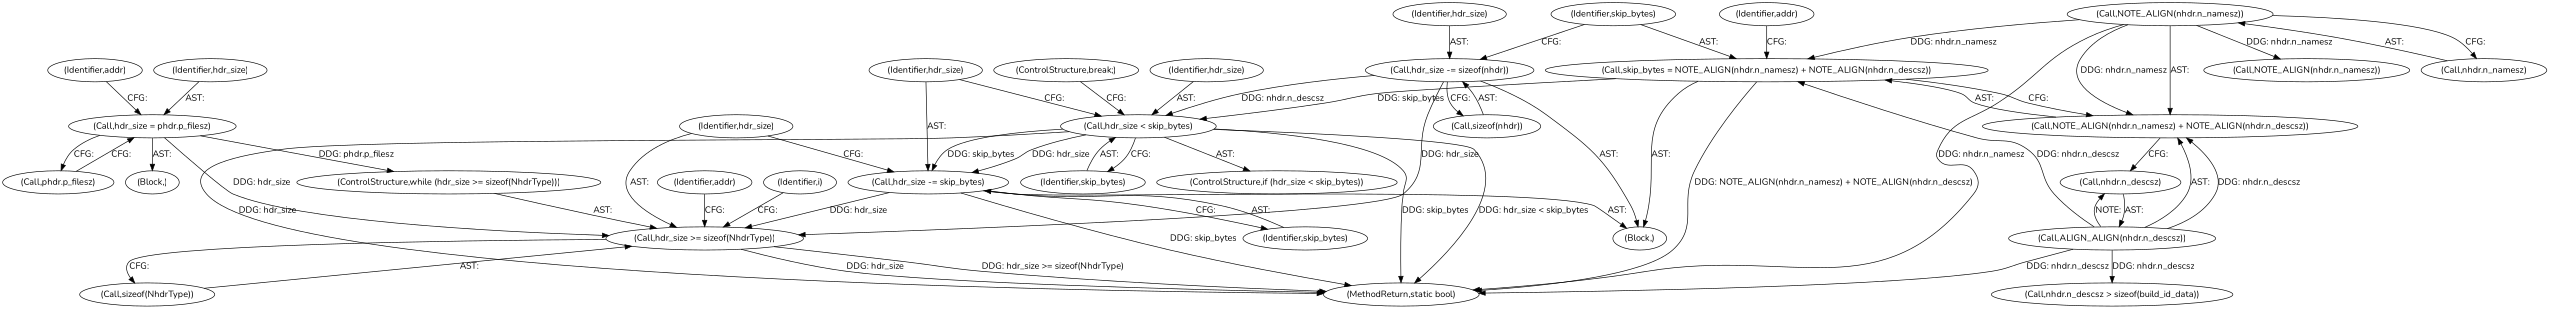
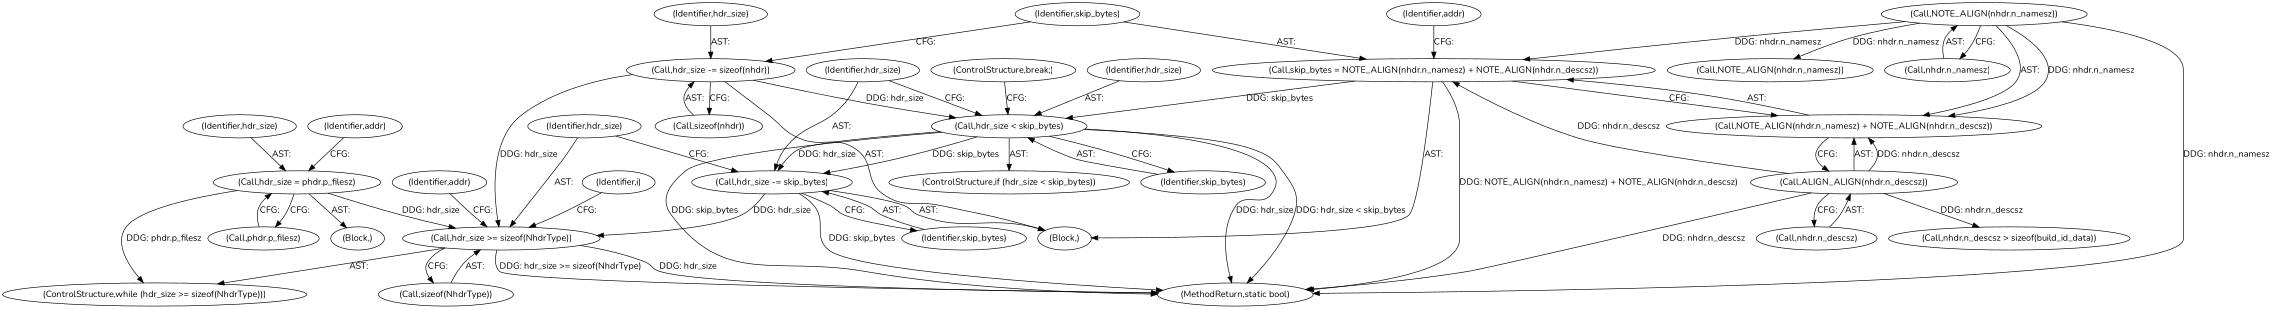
(1283, 98) -> (895, 98)
(2147, 152) -> (1816, 152)
(2110, 210) -> (1829, 210)
(572, 211) -> (335, 265)
